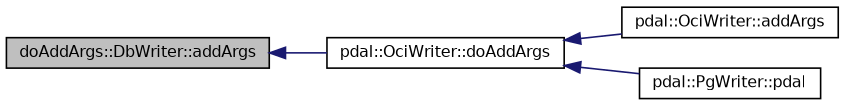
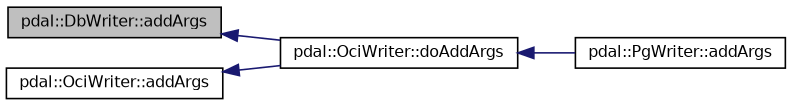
(601, 36) -> (260, 68)
(138, 53) -> (115, 22)
(730, 83) -> (680, 53)
